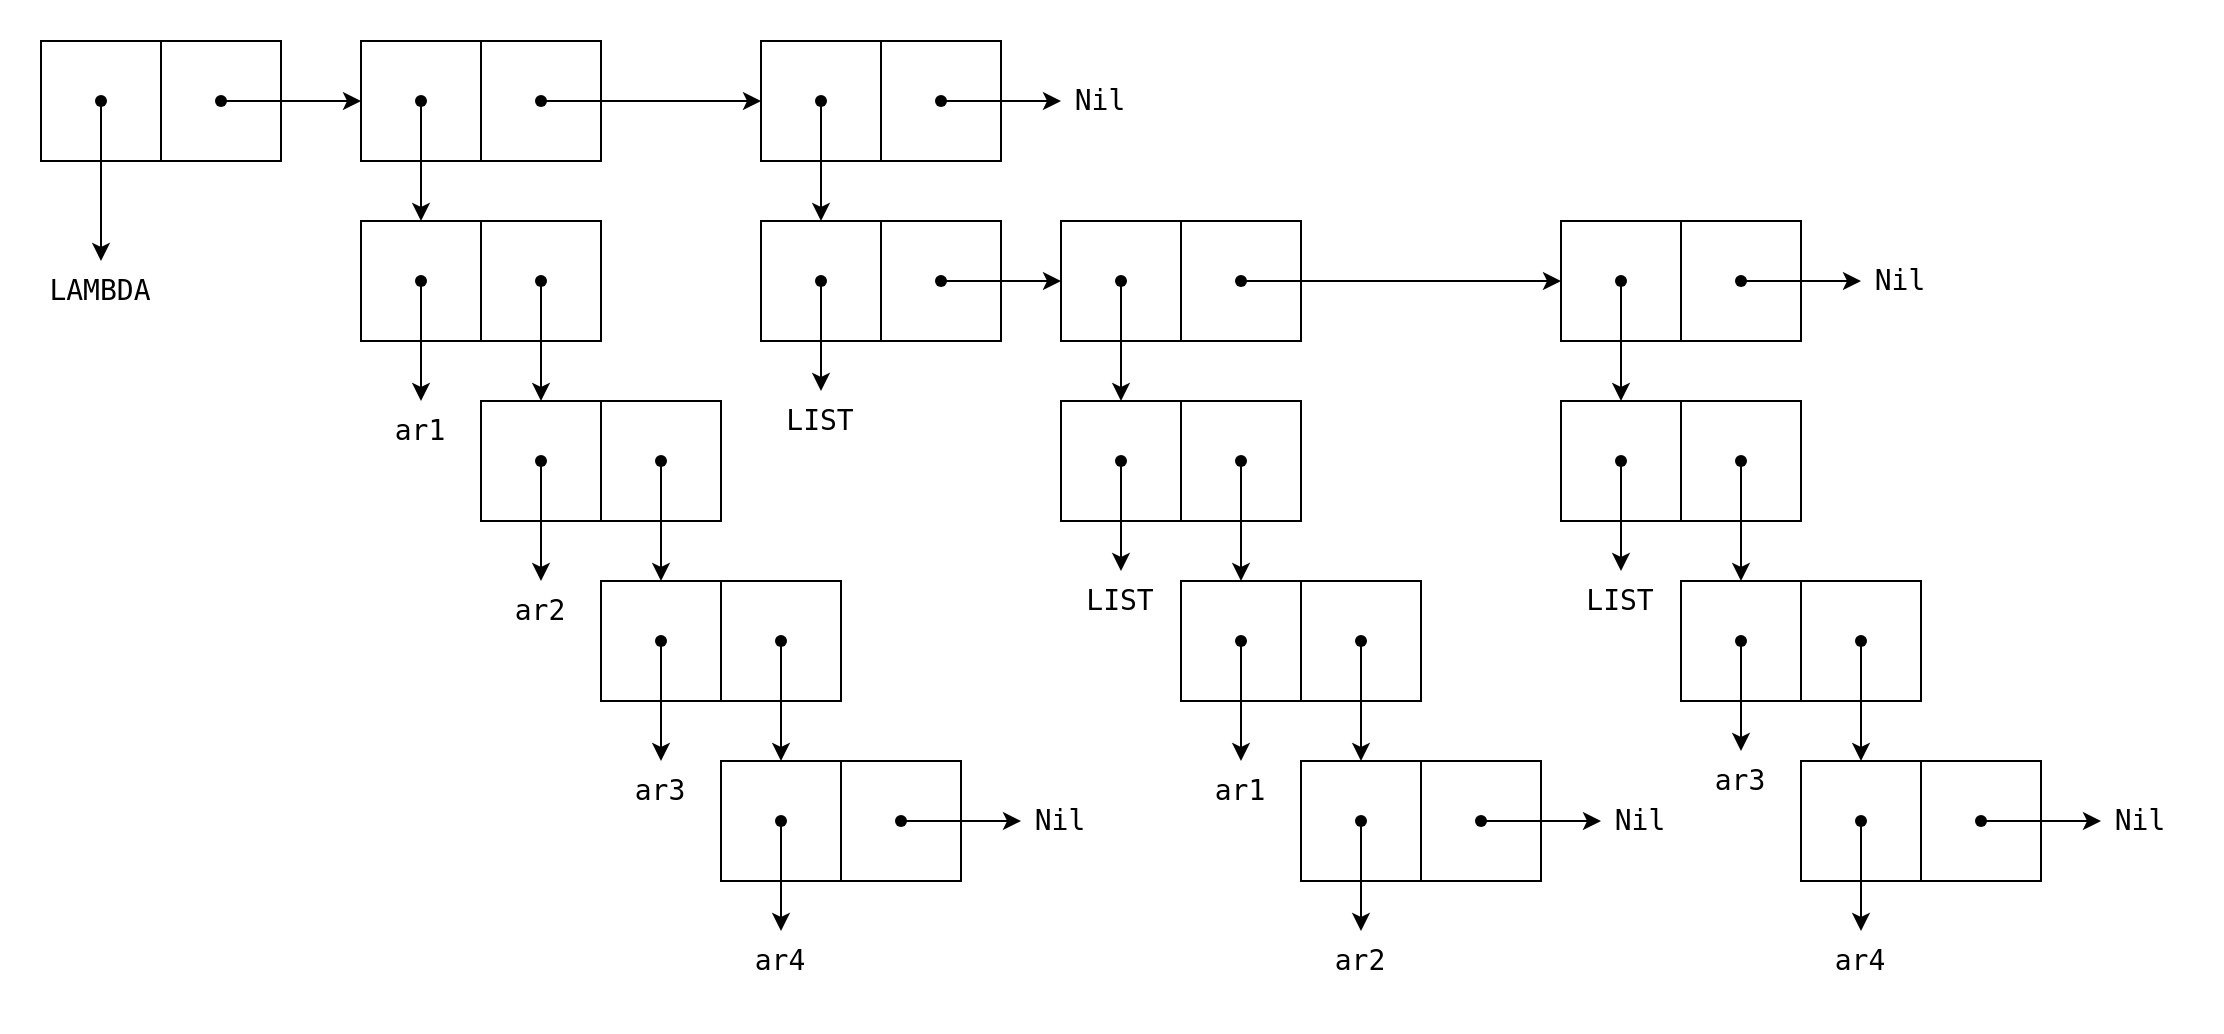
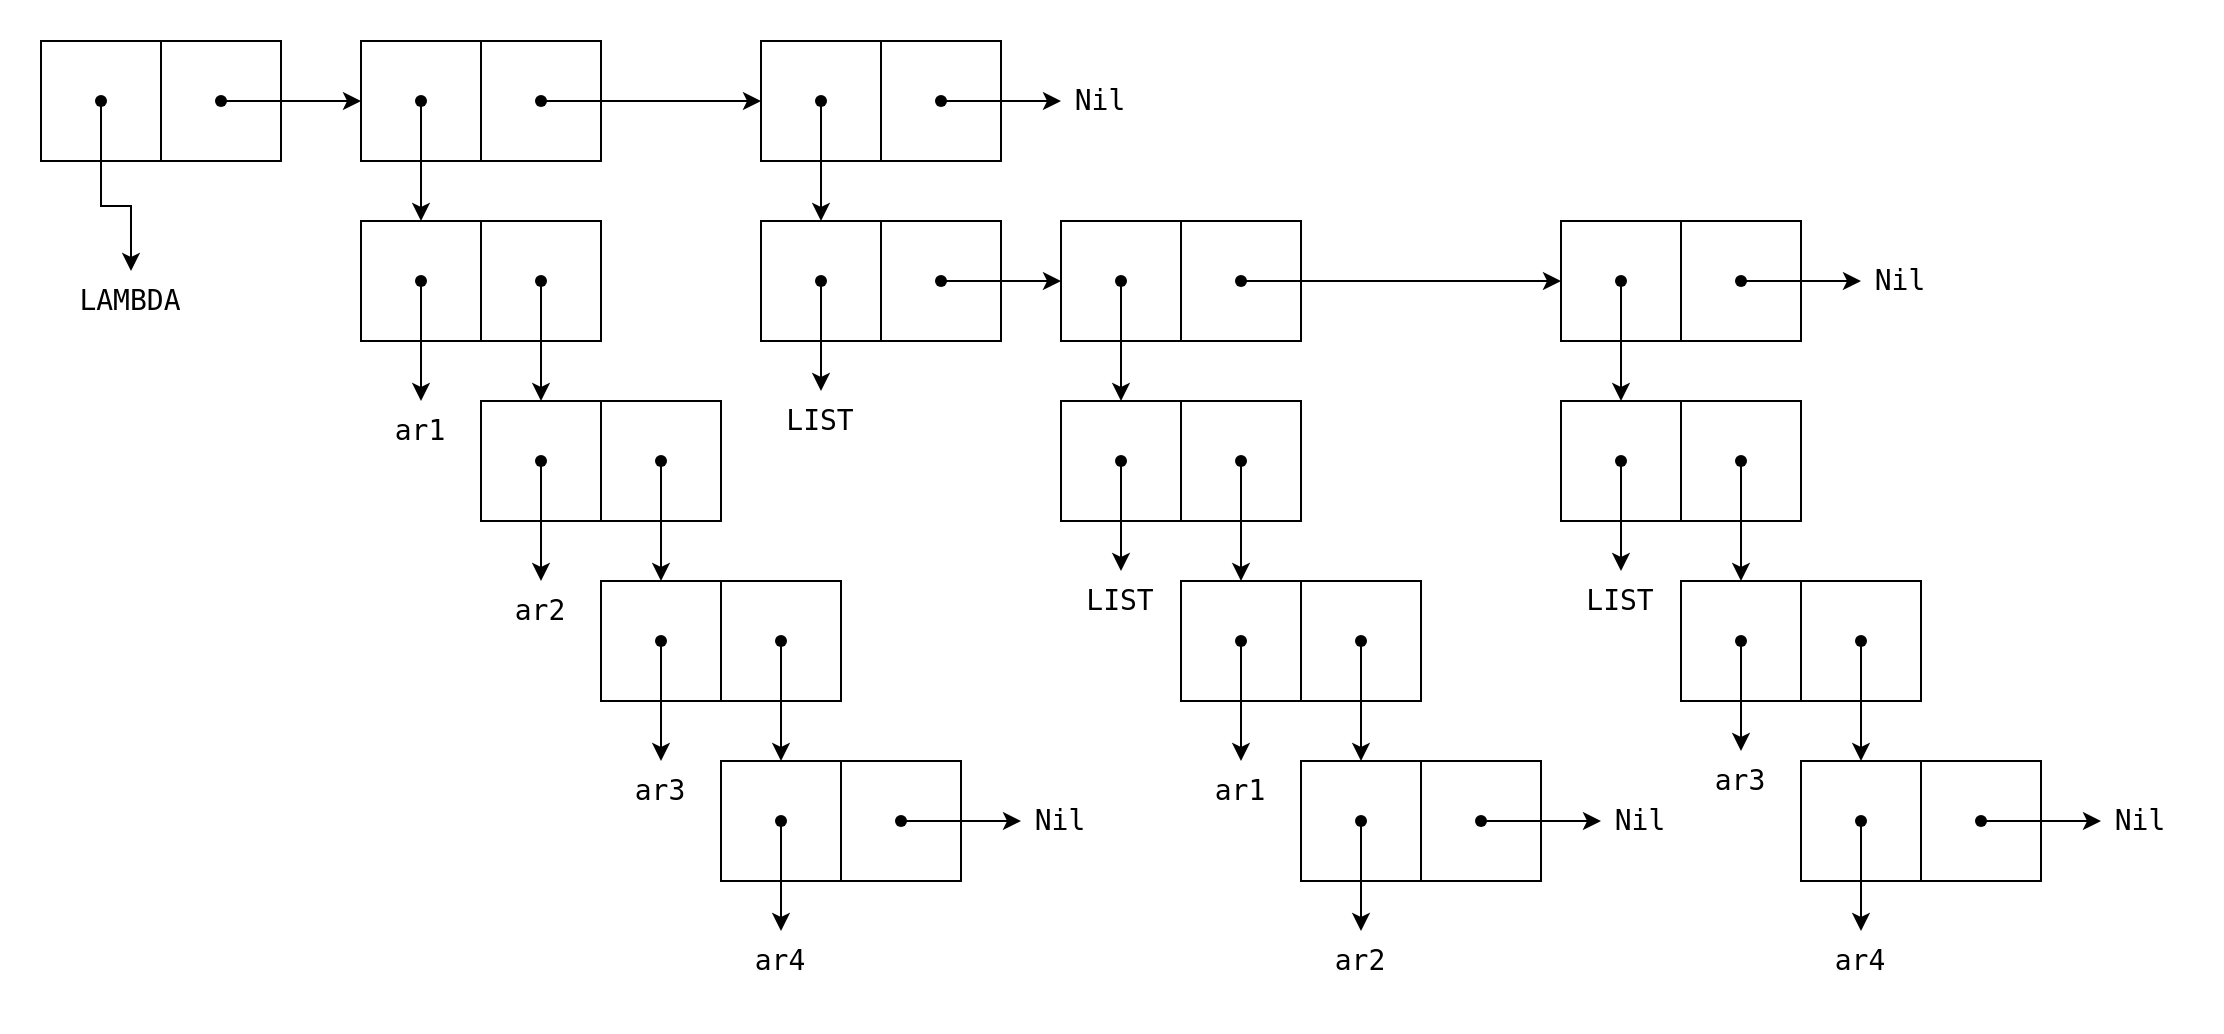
(101, 291) -> (131, 301)
